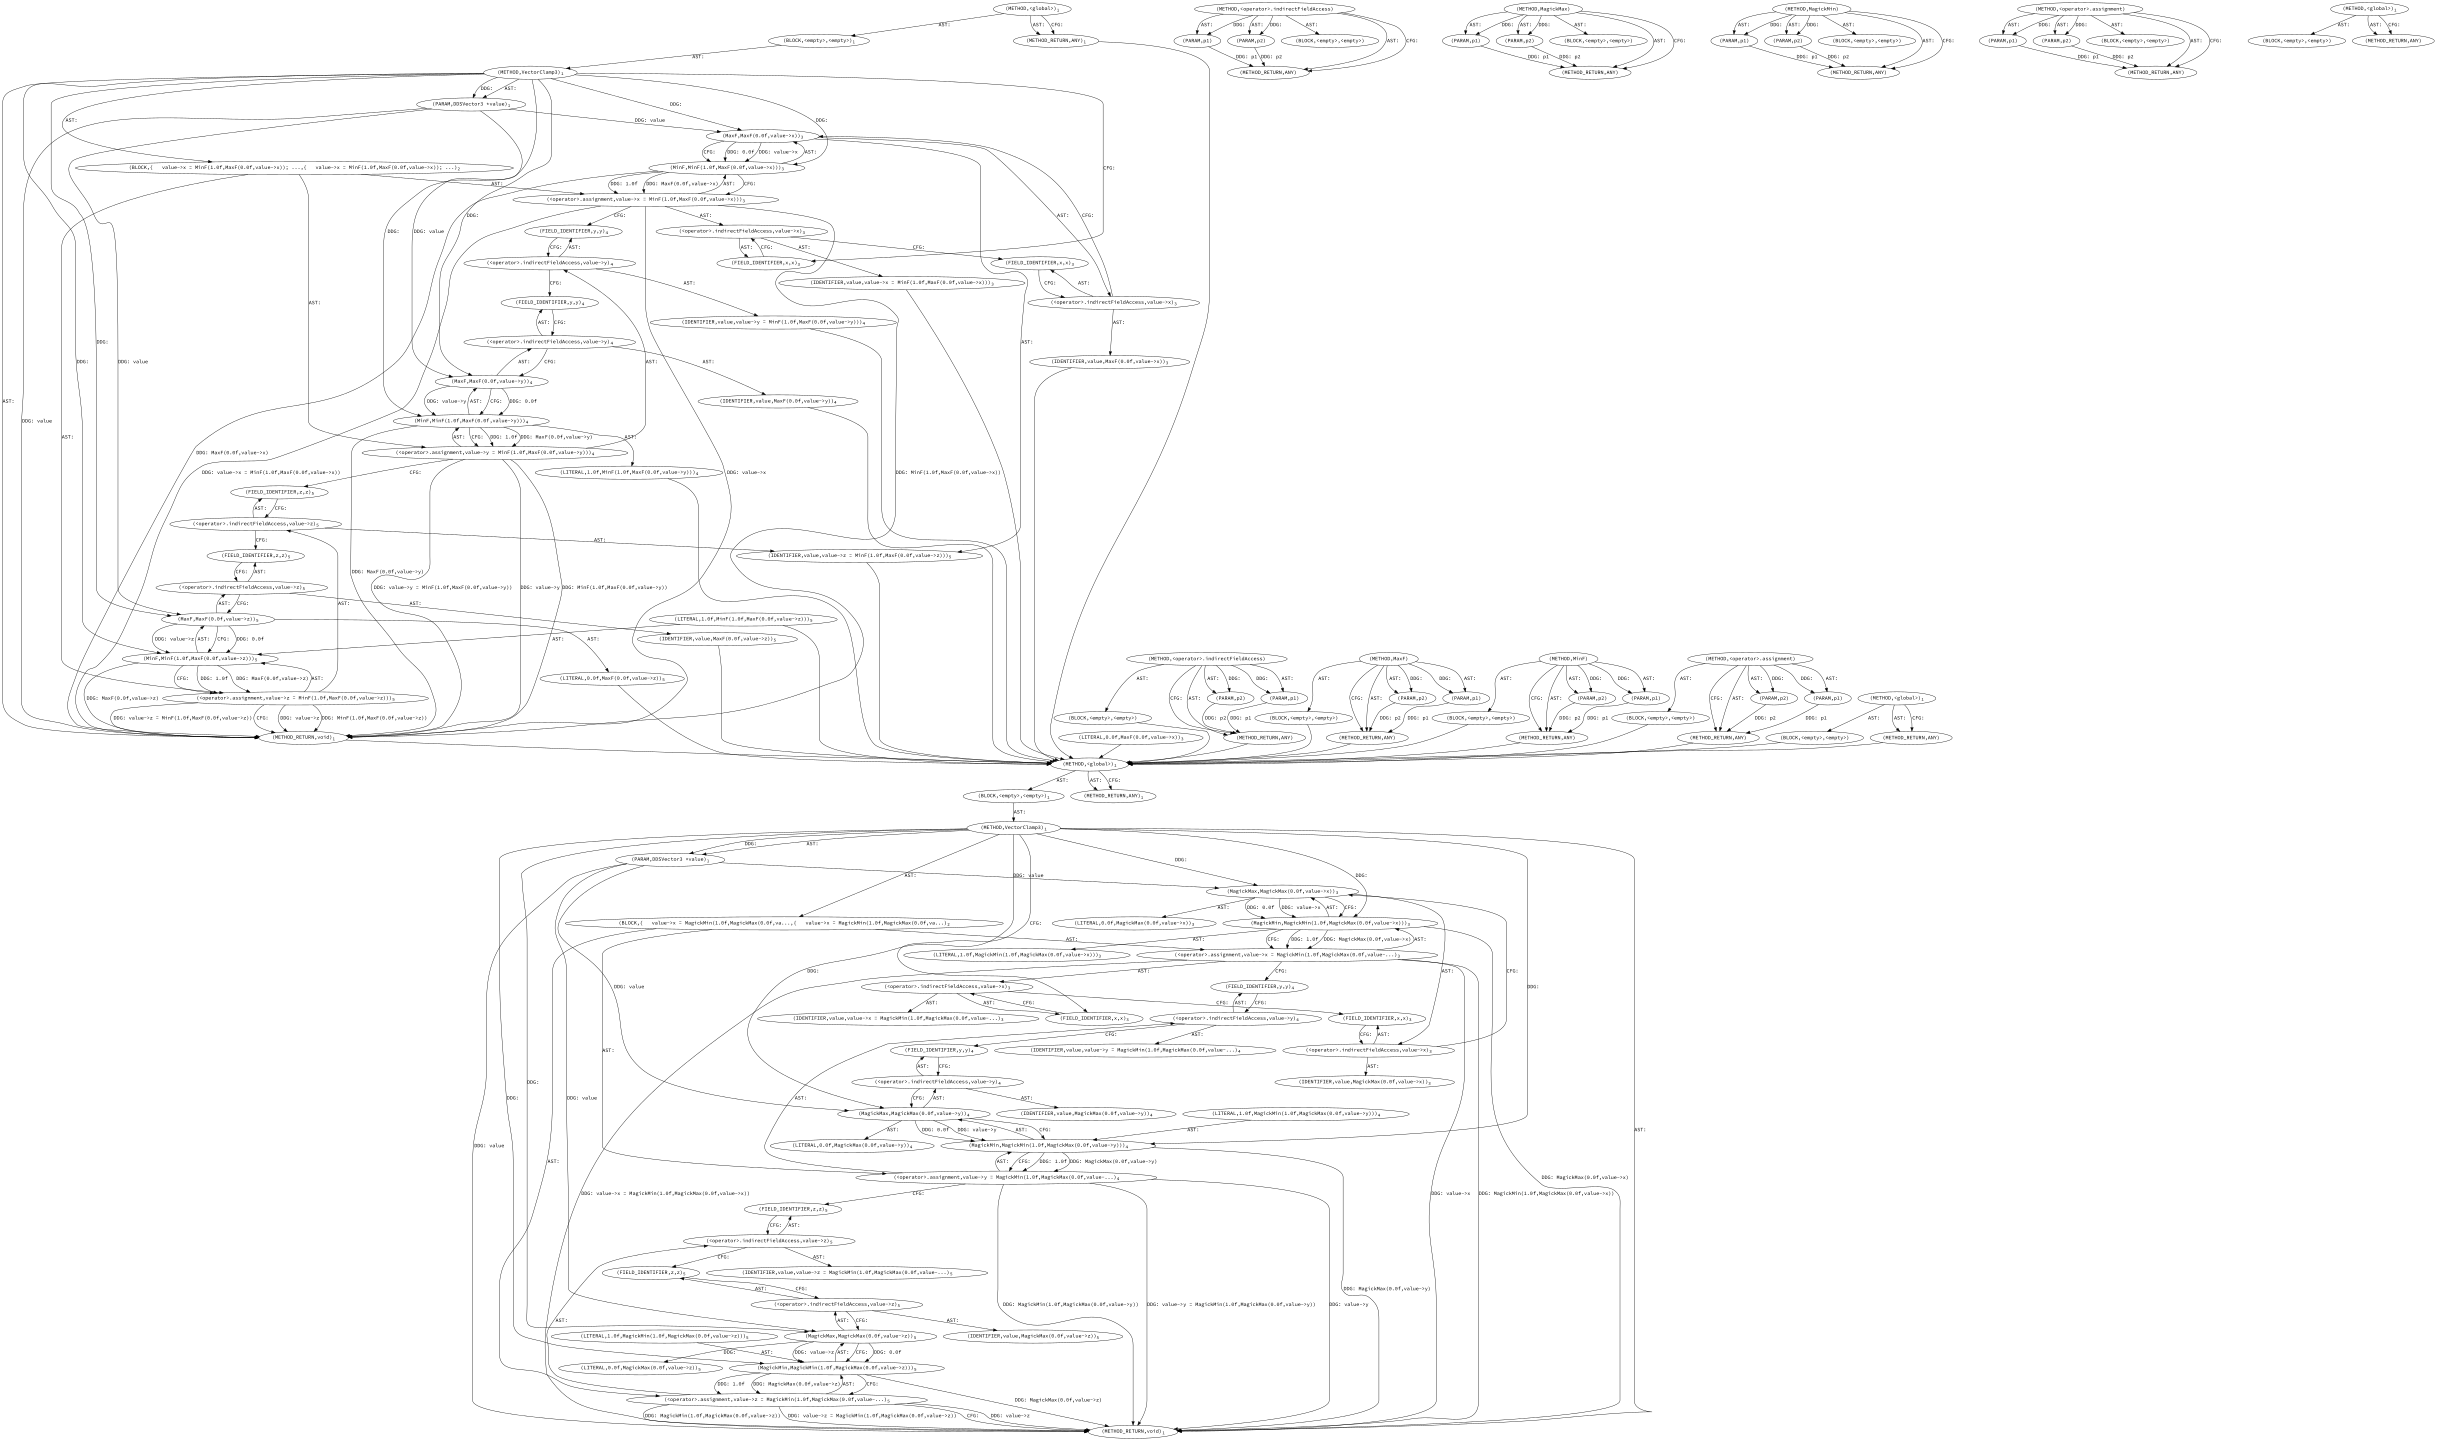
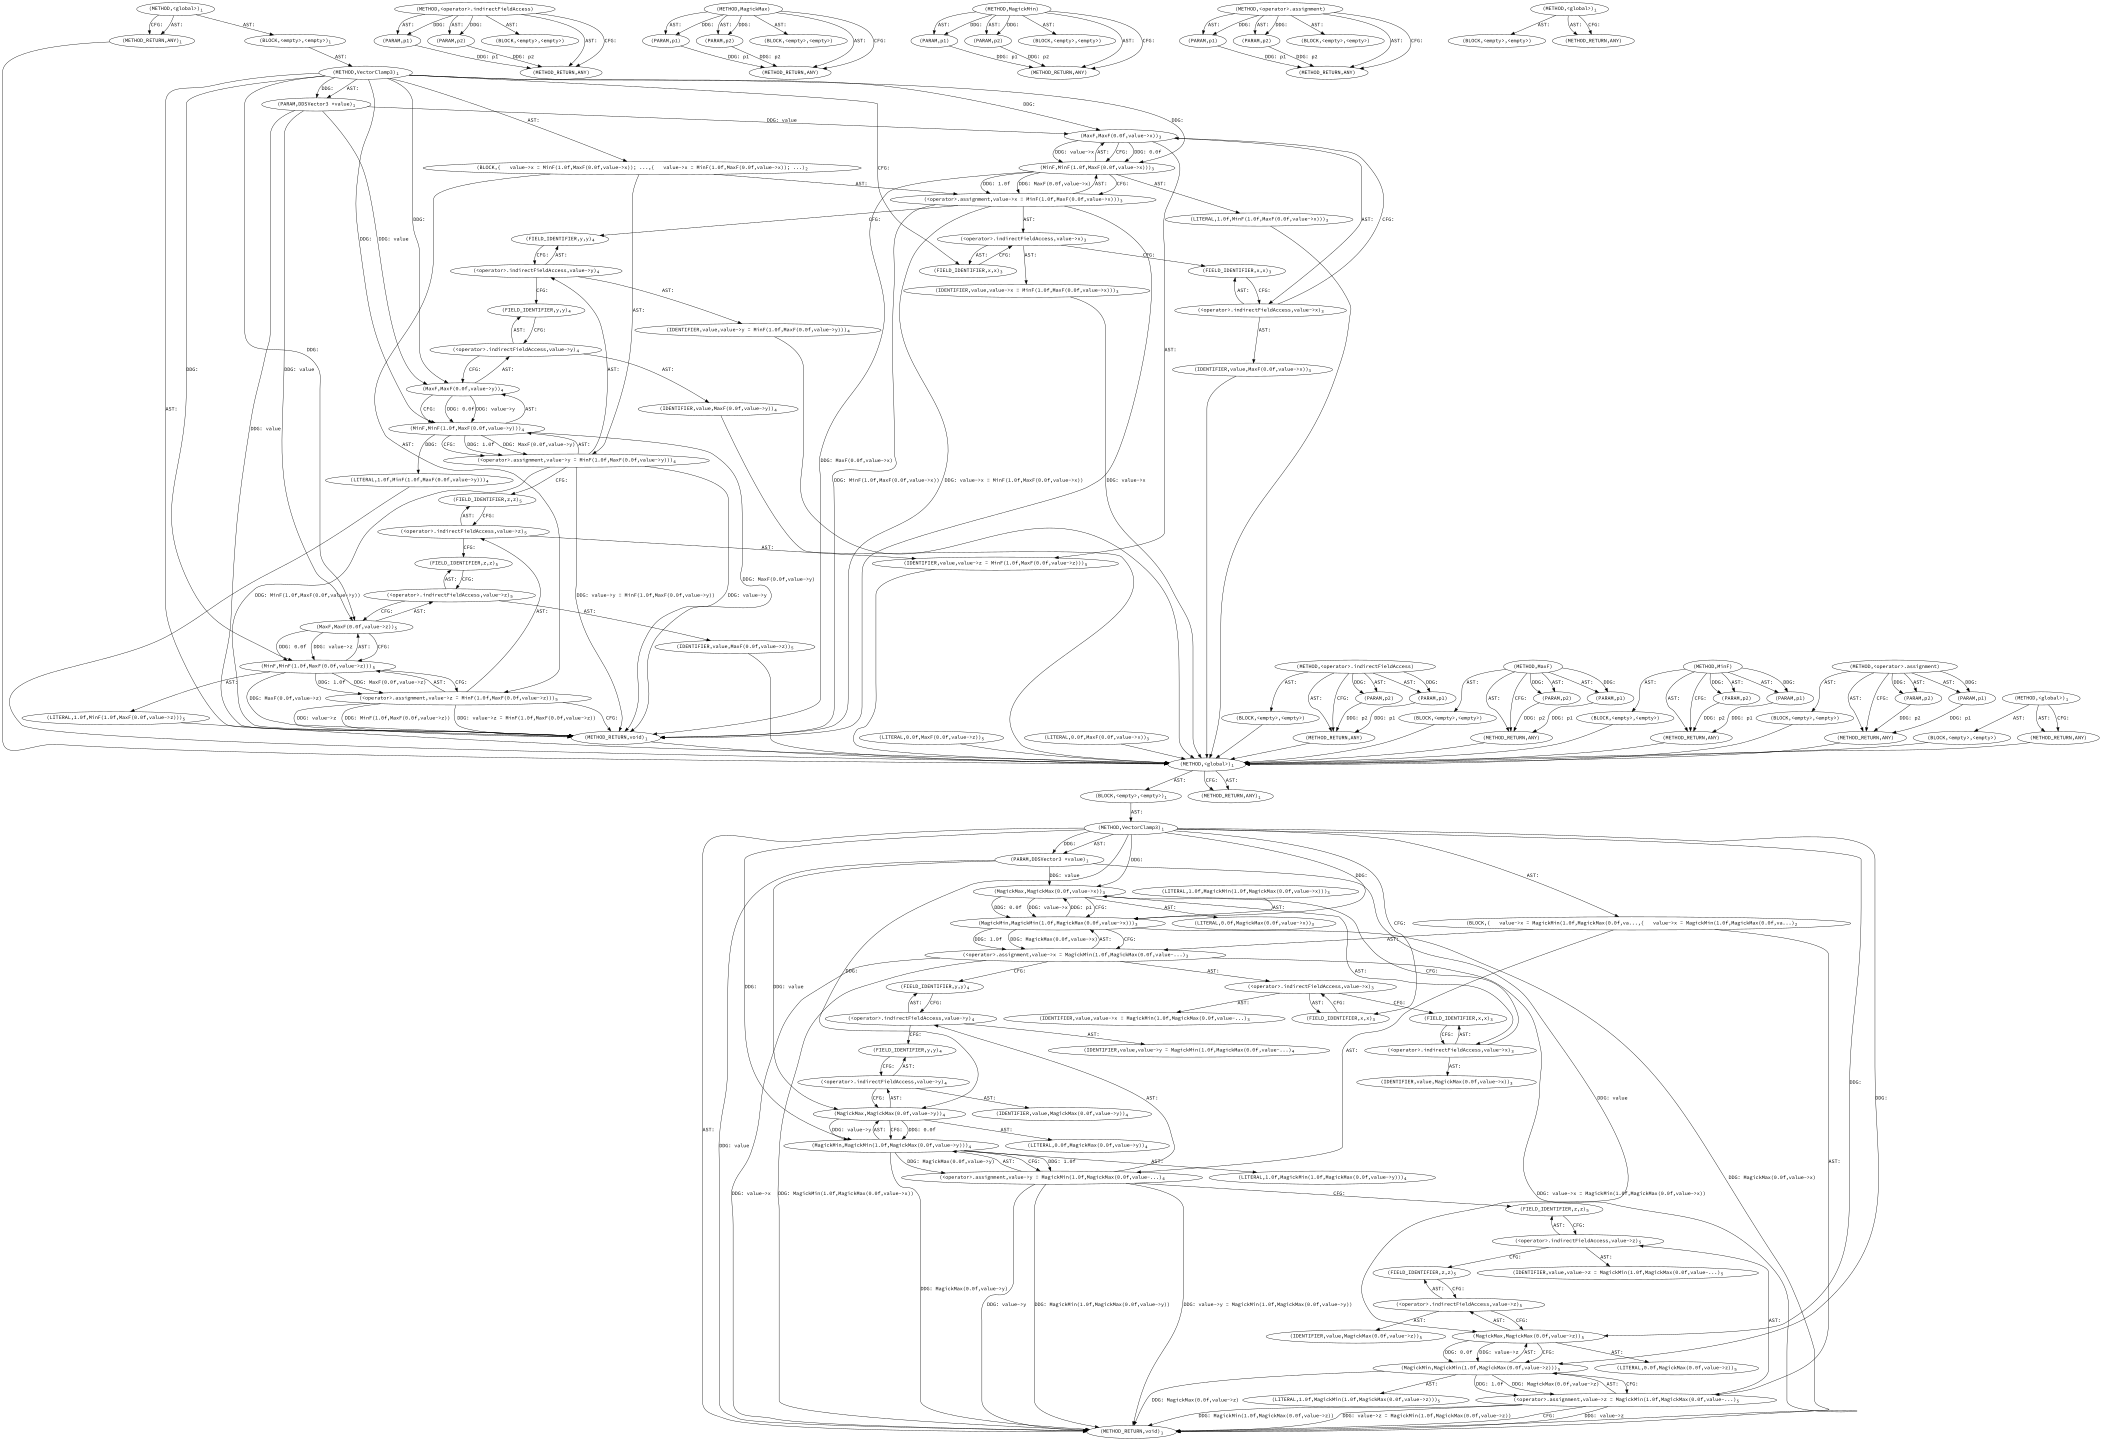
none -> (1259, 220)
(632, 437) -> (433, 445)
(449, 622) -> none
(471, 639) -> (201, 687)
(1334, 908) -> (1081, 908)
(1176, 939) -> (1239, 913)
(1174, 1130) -> (1107, 1161)
(731, 1352) -> (1619, 1352)
(749, 1352) -> (1420, 1384)
